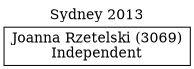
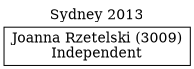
(97, 46) -> (97, 46)
